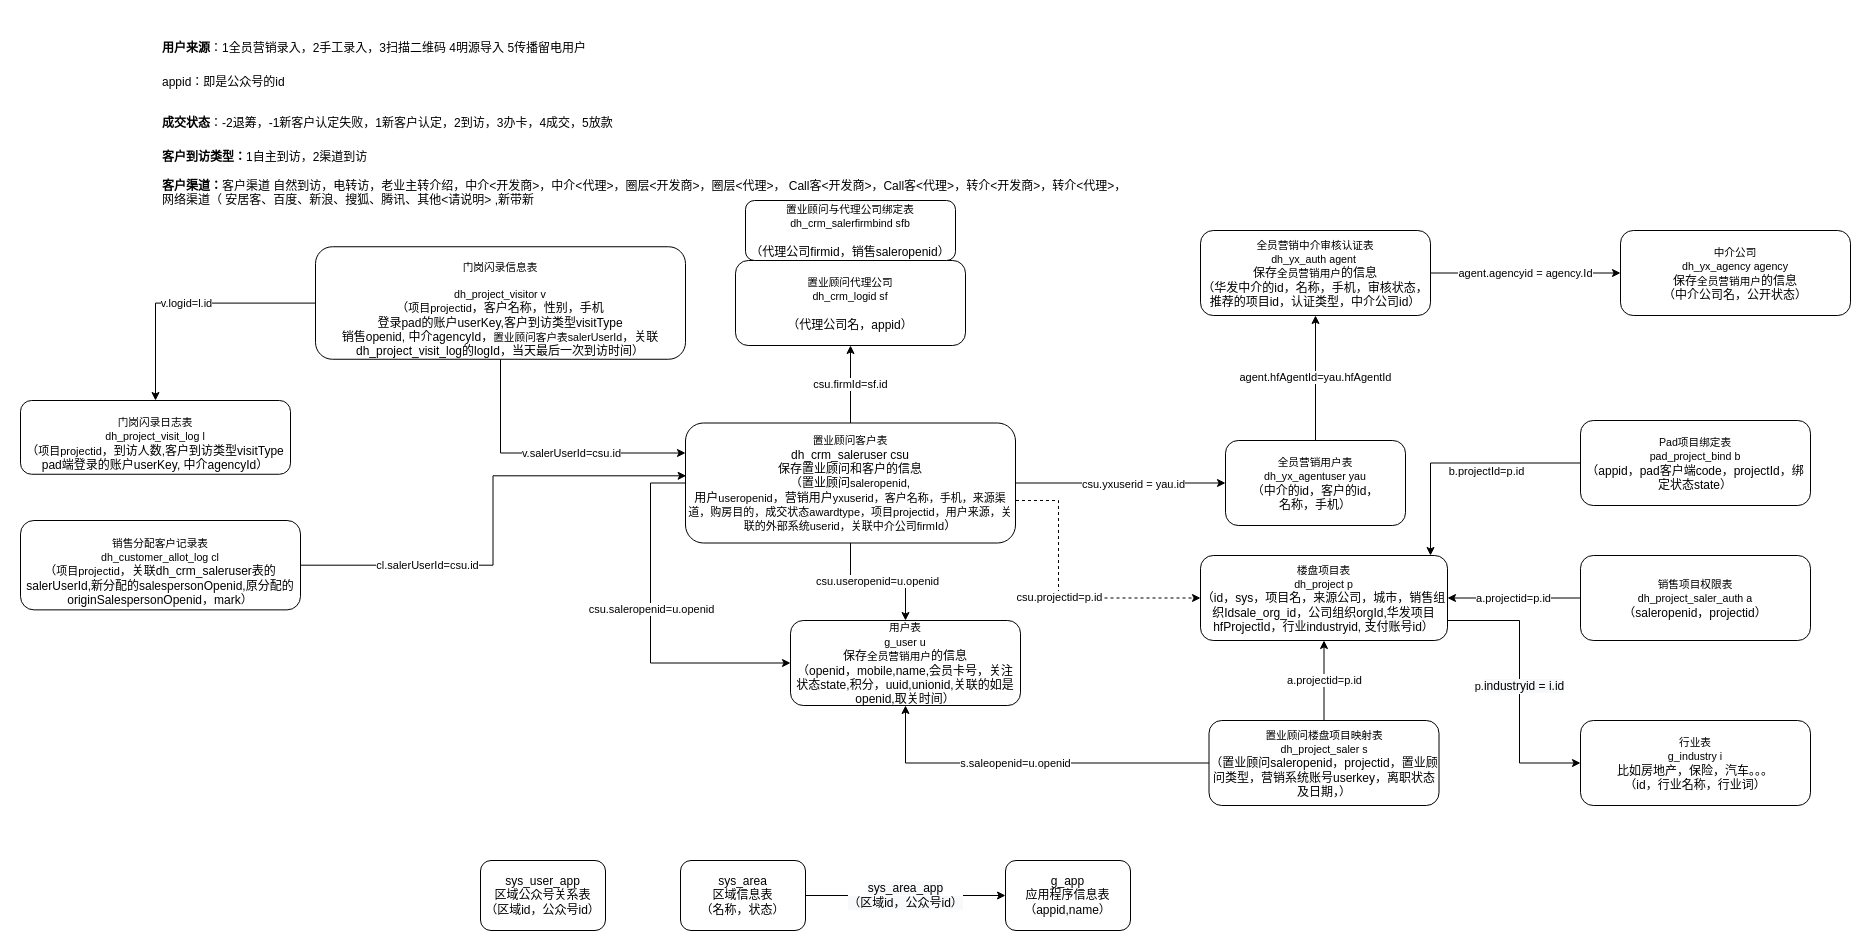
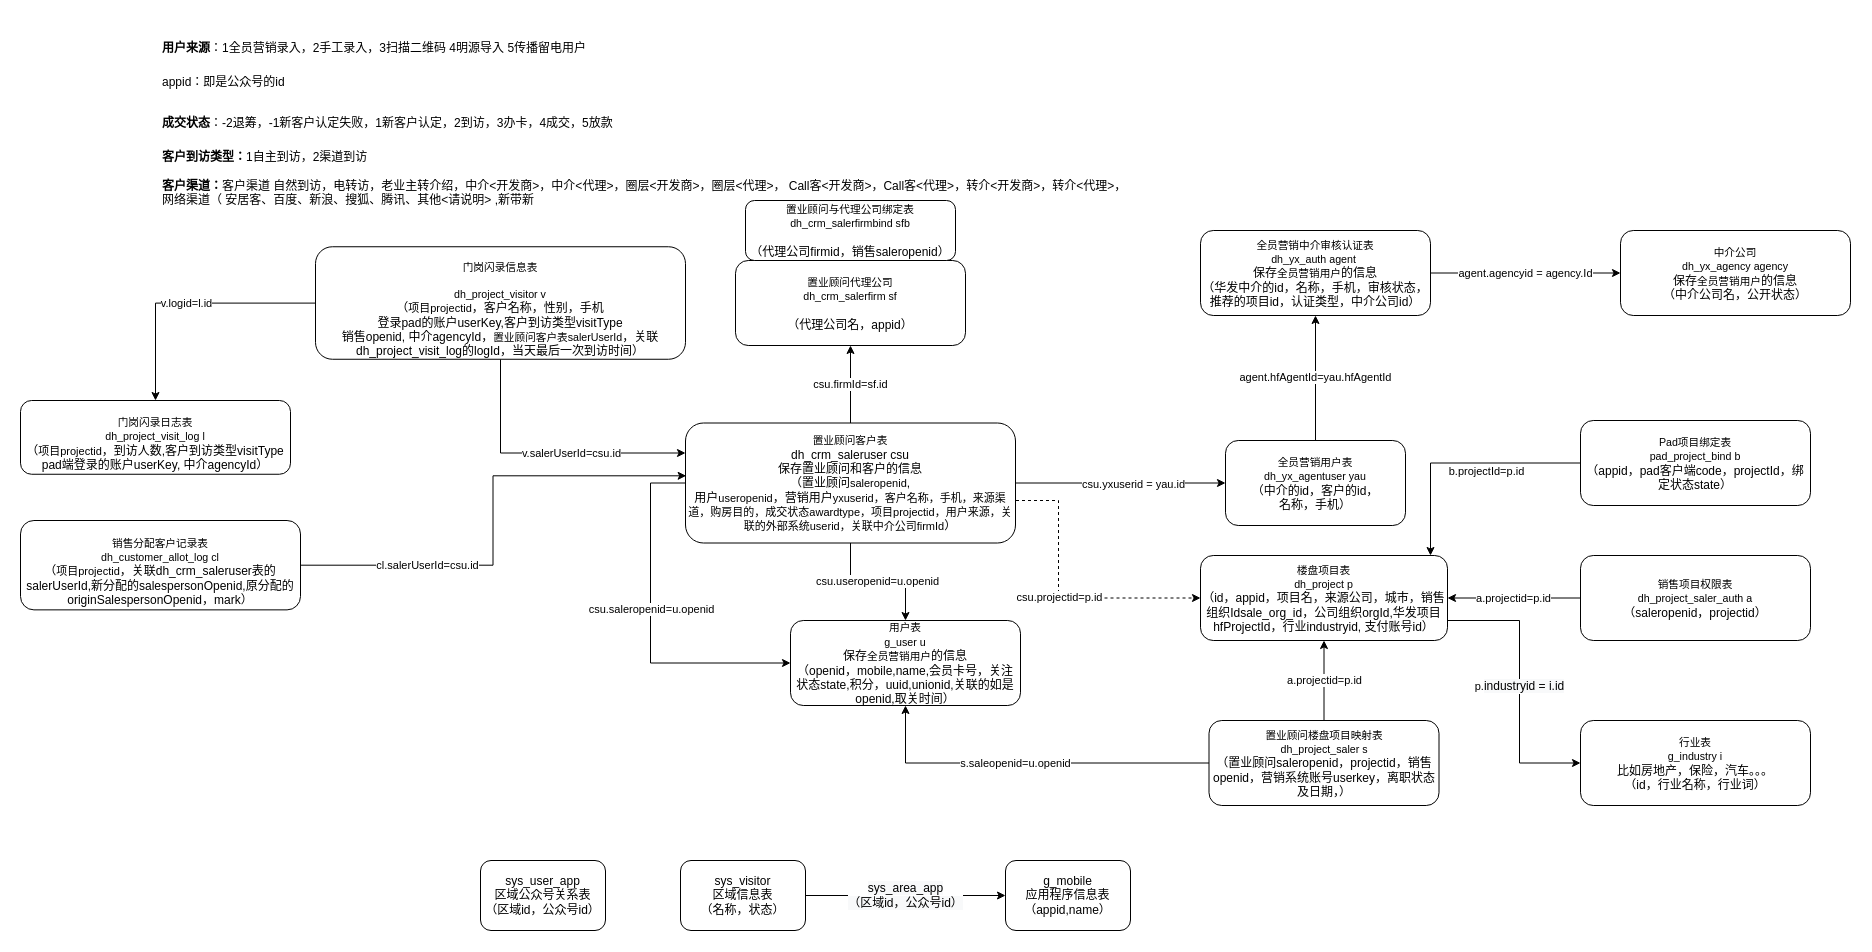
(851, 304) -> (851, 304)
(1324, 599) -> (1324, 599)
(1325, 764) -> (1325, 764)
(743, 896) -> (743, 896)
(1068, 896) -> (1068, 896)
